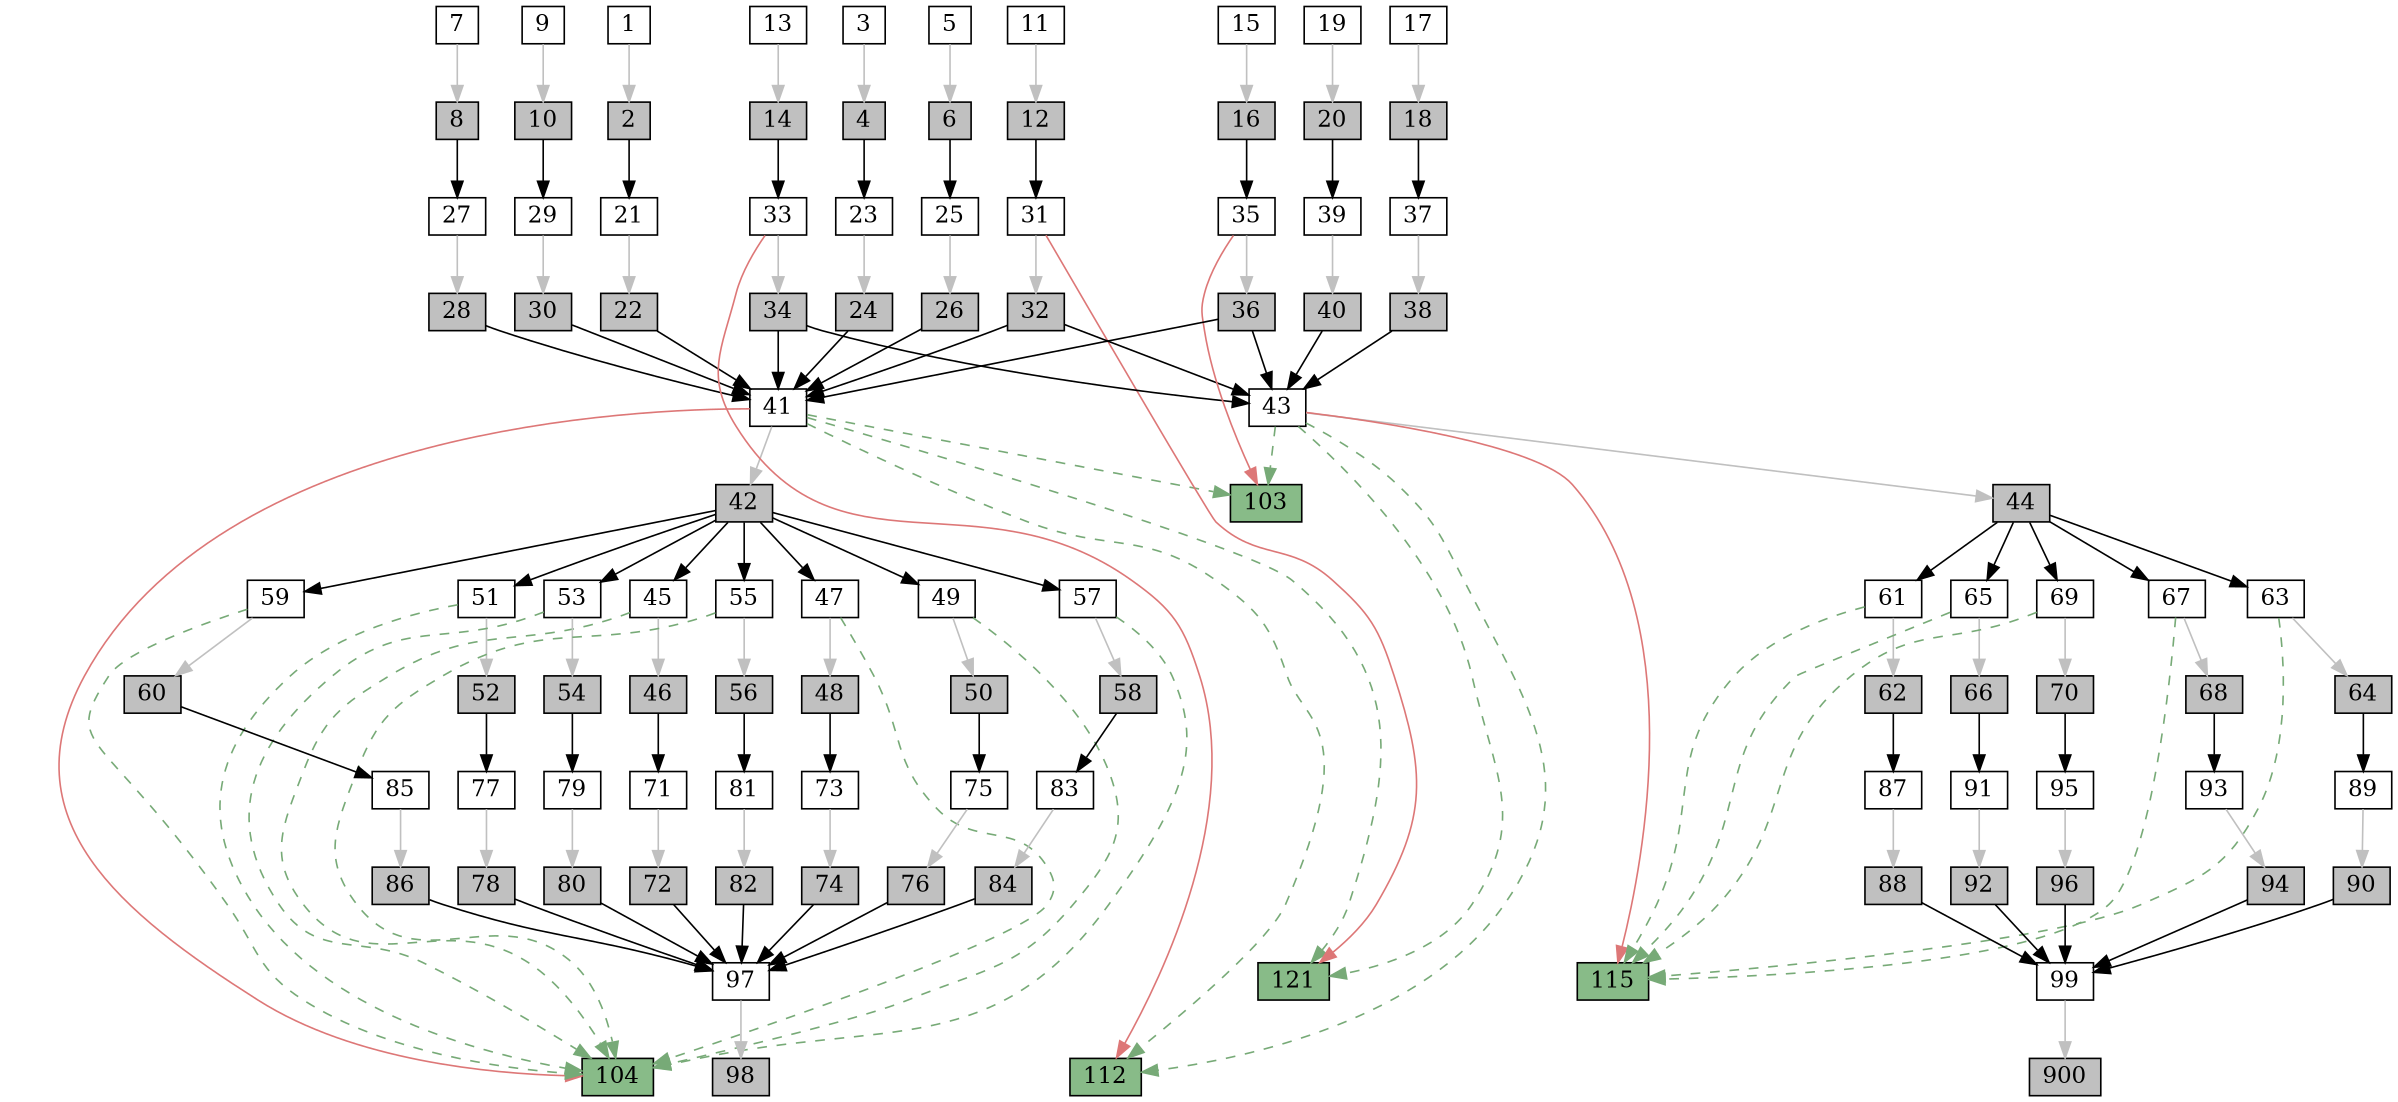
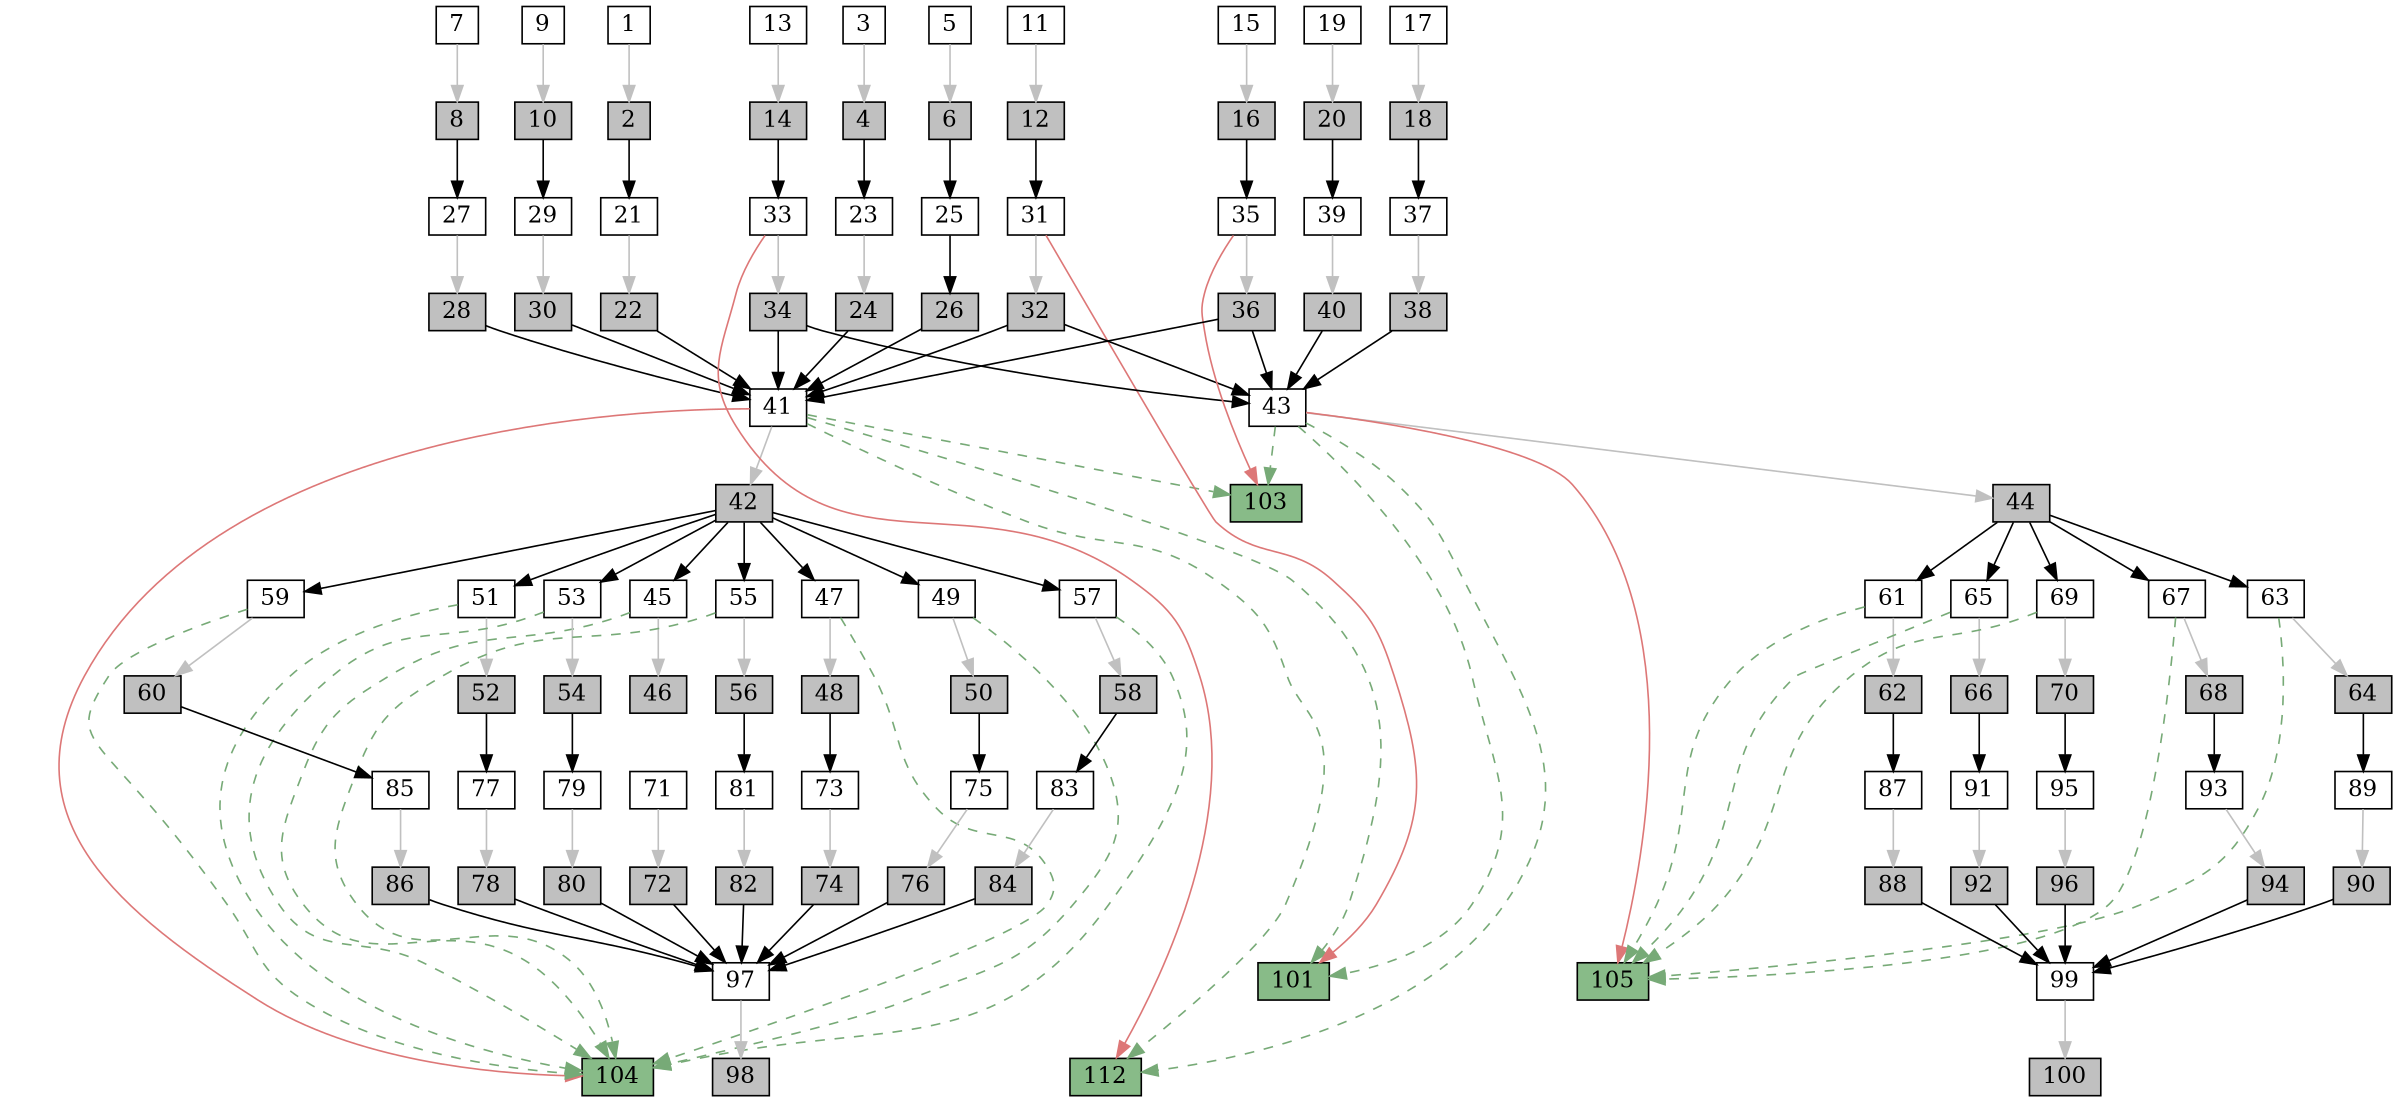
(950, 256) -> (950, 256)
(658, 734) -> none
(1294, 981) -> (1294, 981)
(1613, 981) -> (1613, 981)
(2065, 1077) -> (2065, 1077)
